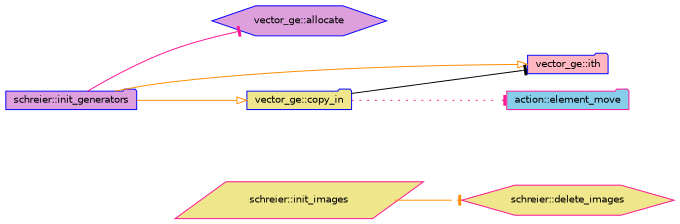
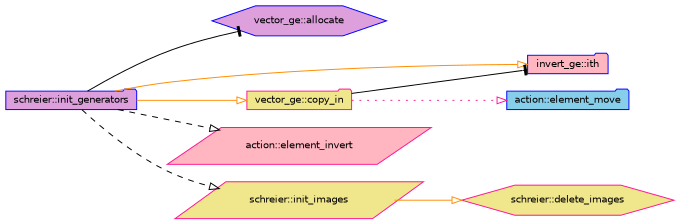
(159, 55) -> (159, 55)
(568, 64) -> (568, 64)
(299, 100) -> (299, 100)
(424, 100) -> (424, 100)
(568, 100) -> (568, 100)
none -> (299, 146)
none -> (141, 156)
(423, 200) -> (423, 200)
